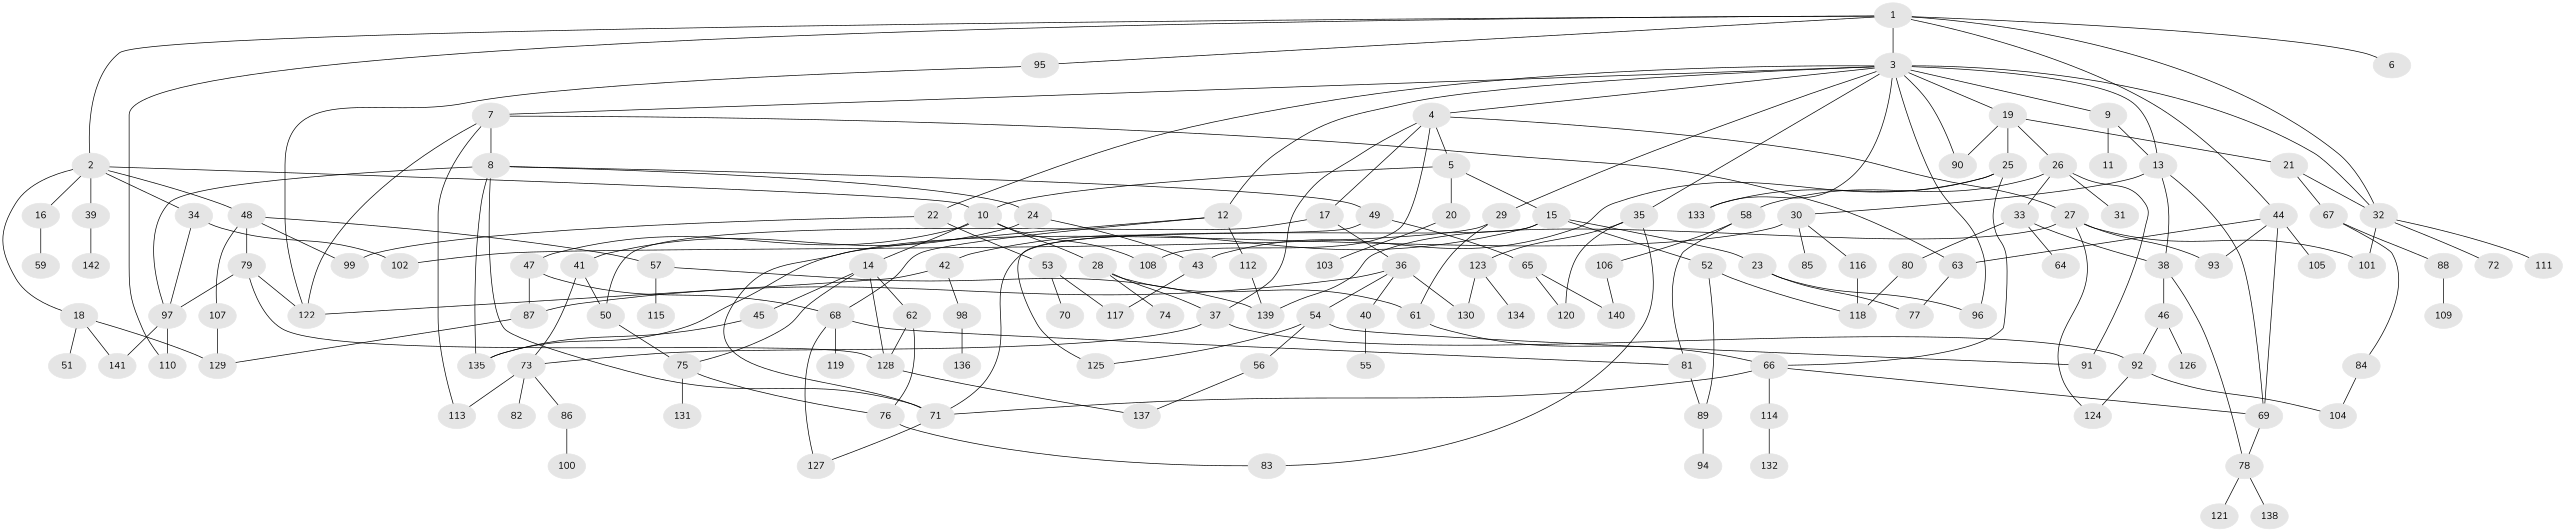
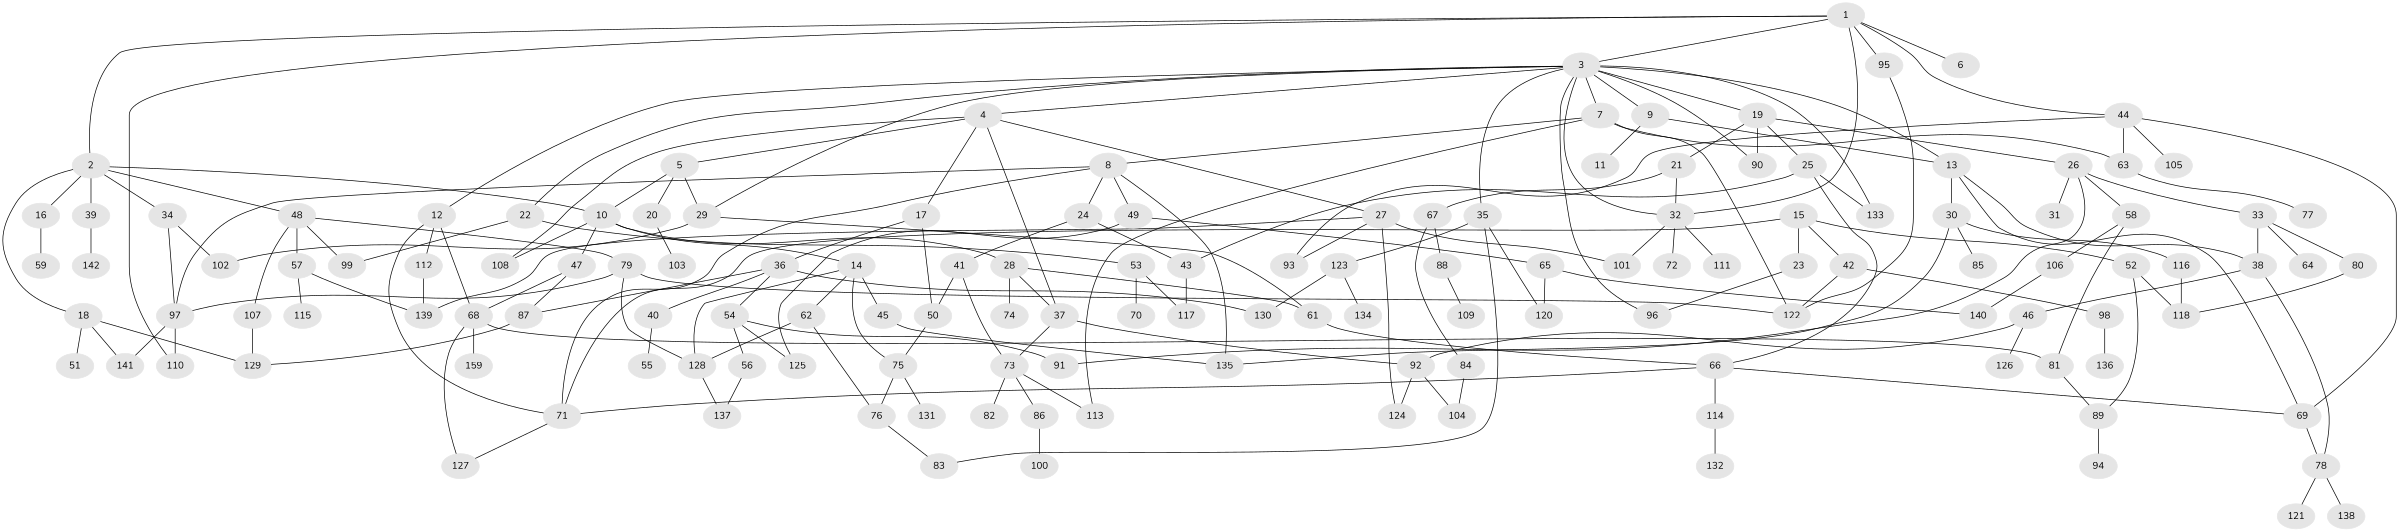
(1501, 191) -> (691, 191)
(1864, 298) -> none
(835, 366) -> (474, 366)
